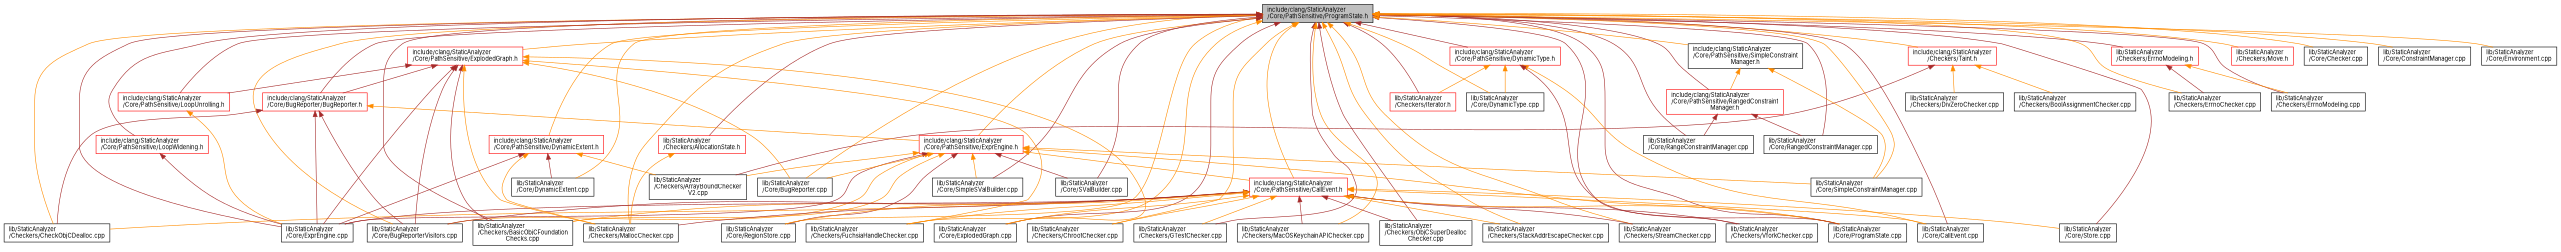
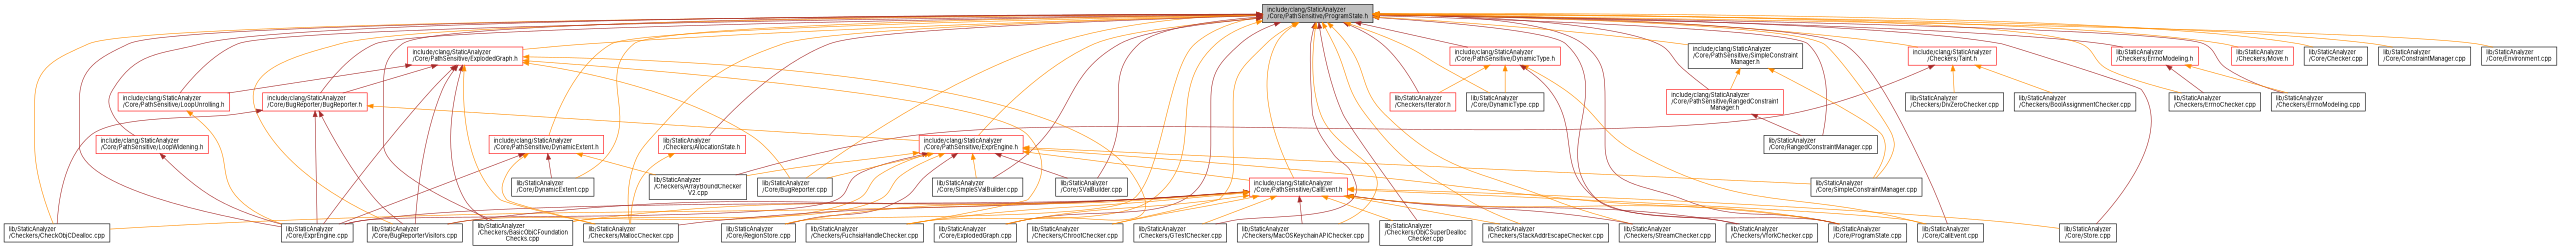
(1698, 145) -> none
(1357, 208) -> (1357, 208)
